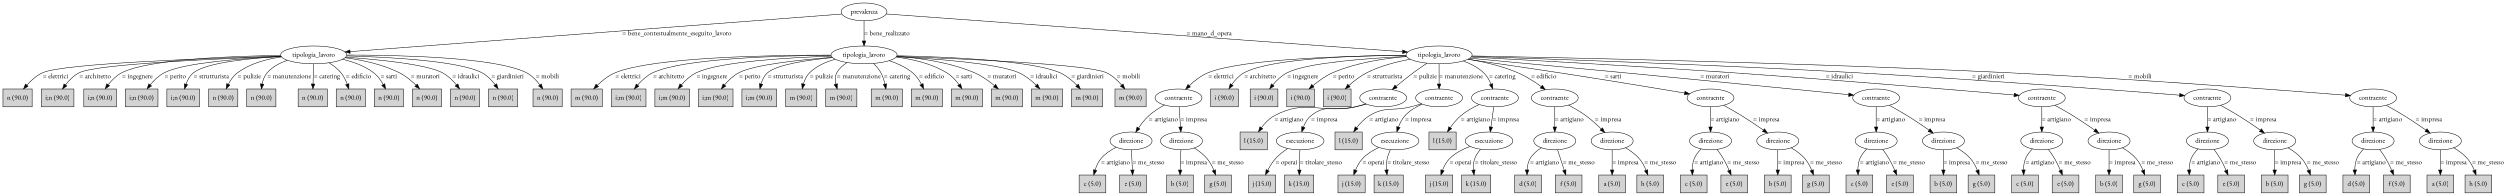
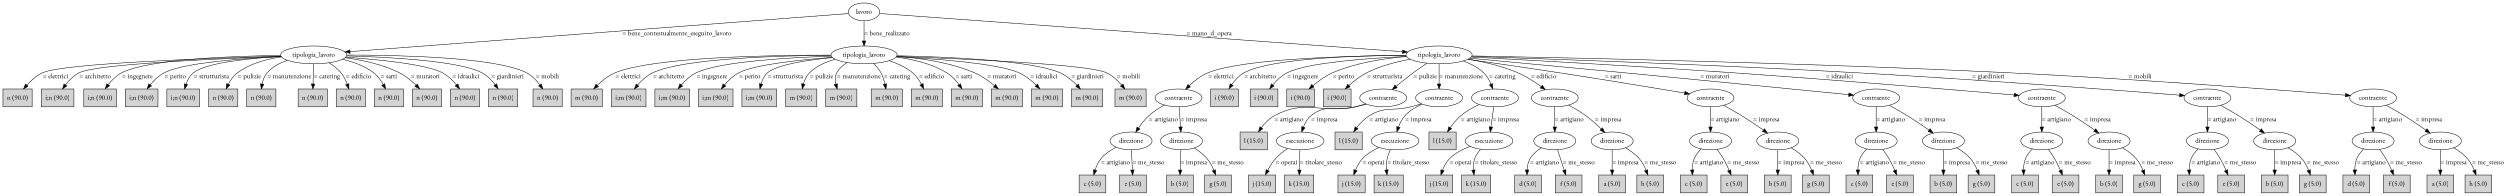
(864, 12) -> (864, 12)
